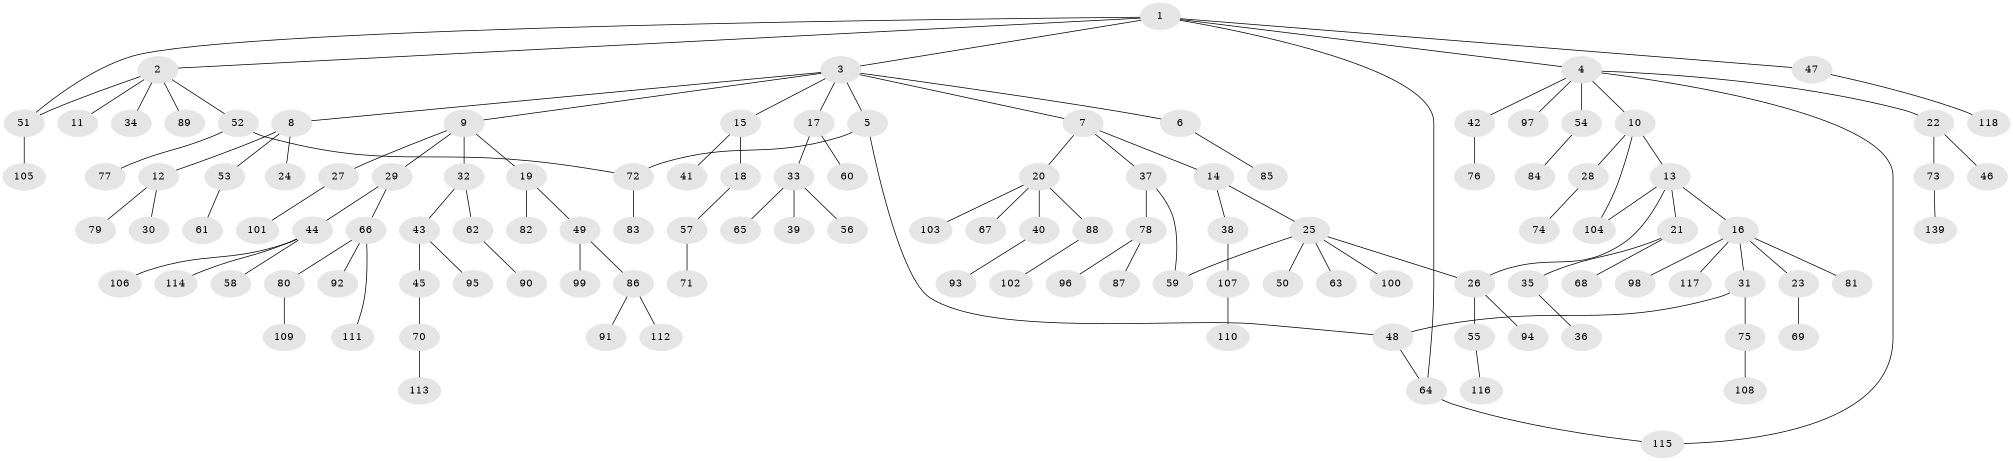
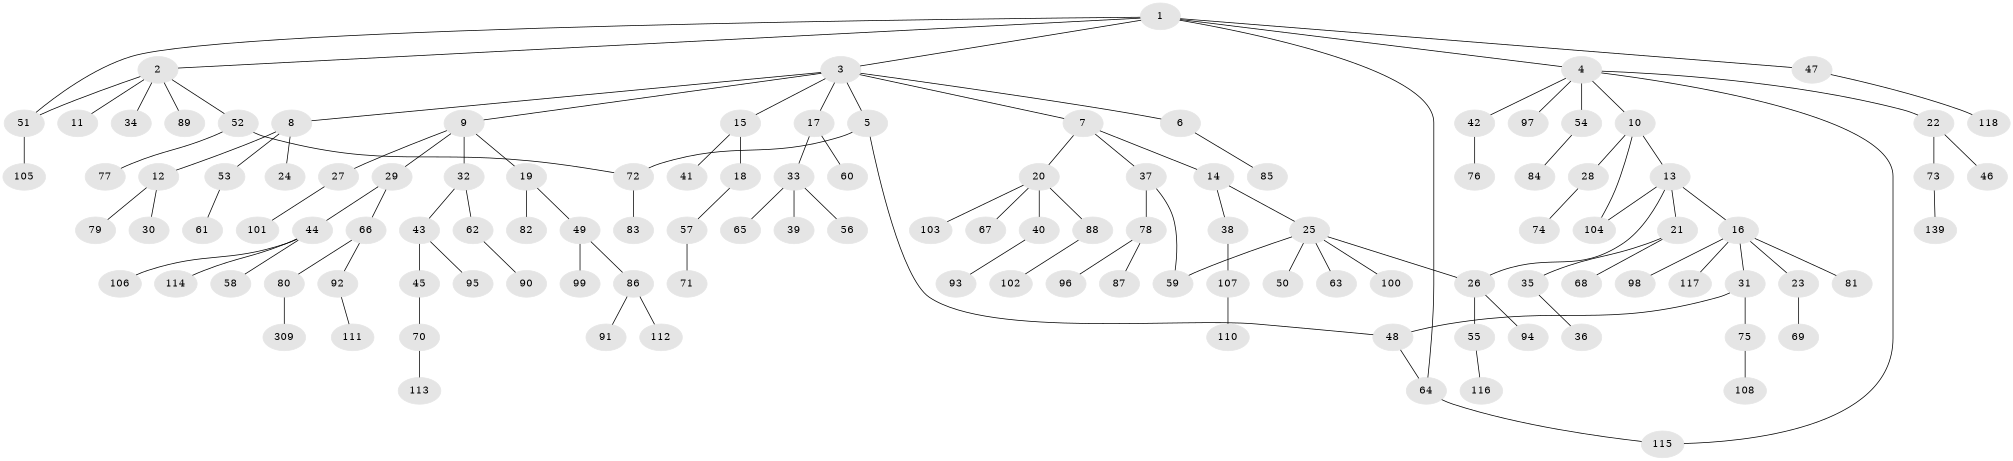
(366, 284) -> (345, 311)
(284, 337) -> (284, 337)
